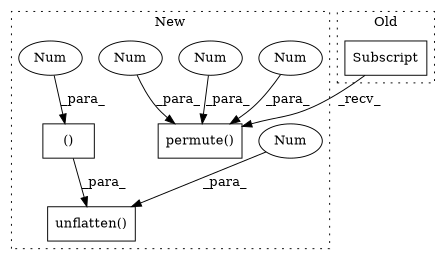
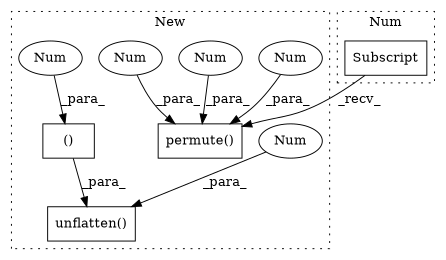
(386, 22) -> (386, 22)
